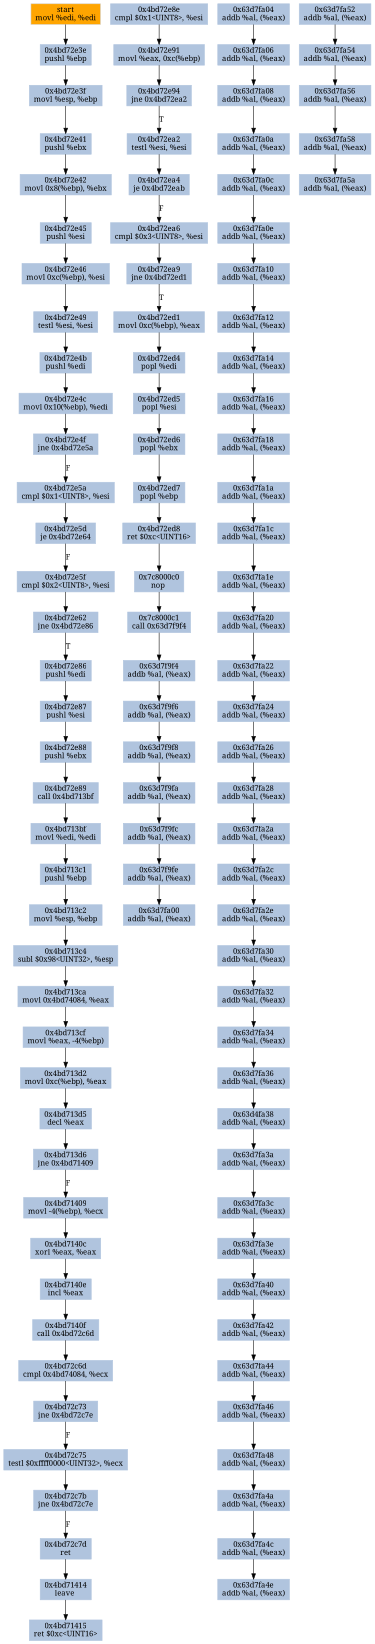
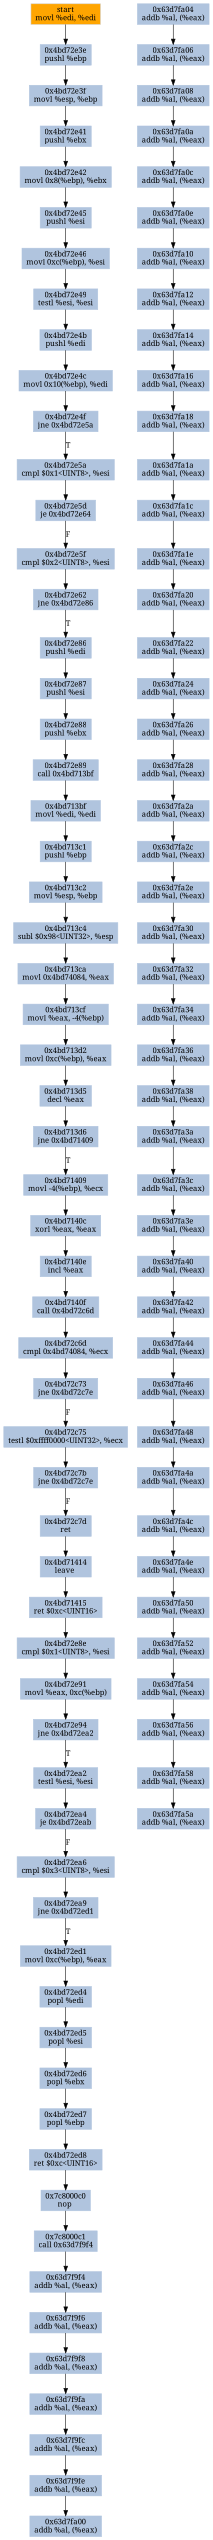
(68, 468) -> (68, 446)
(254, 1119) -> (173, 1096)
(68, 1184) -> (68, 1161)
none -> (173, 1607)
none -> (66, 1625)
